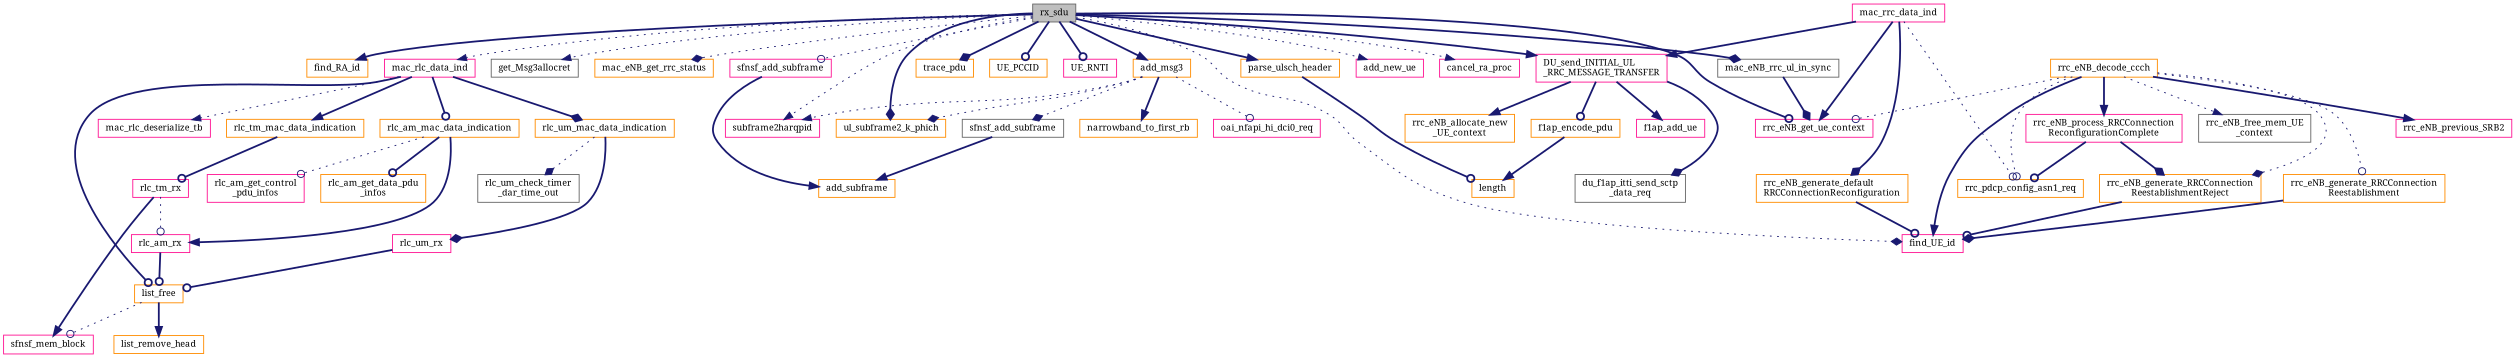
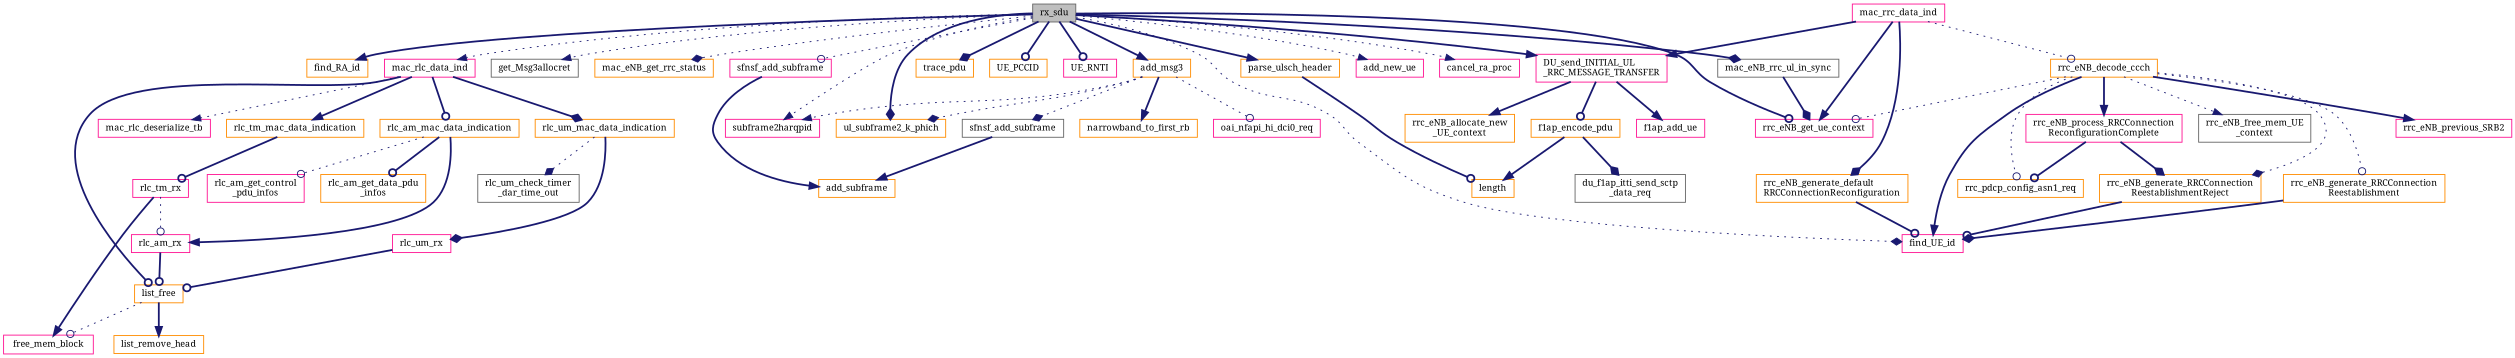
(1955, 94) -> (1998, 40)
(1716, 121) -> (1597, 152)
(48, 345) -> (48, 345)
